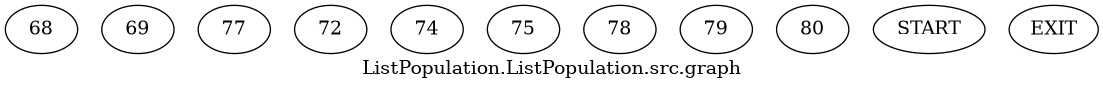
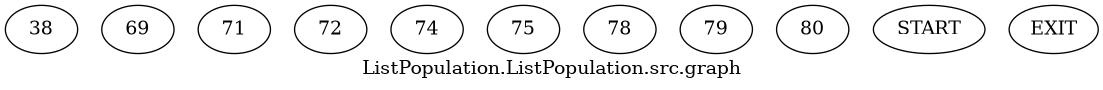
(42, 29) -> (42, 29)
(234, 29) -> (234, 29)
